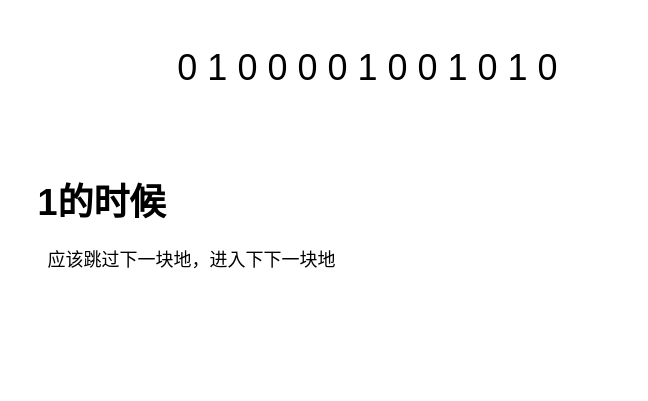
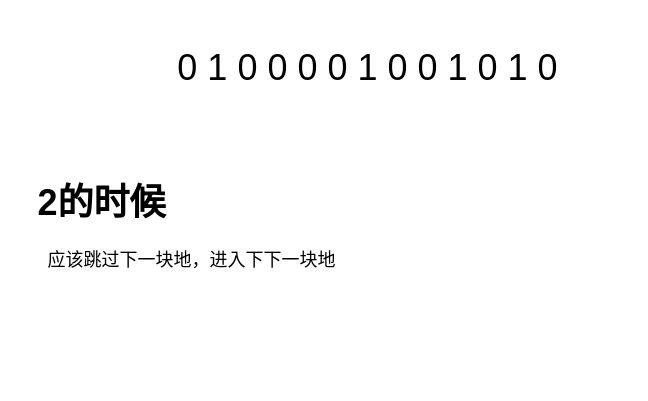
(182, 180) -> (182, 180)
